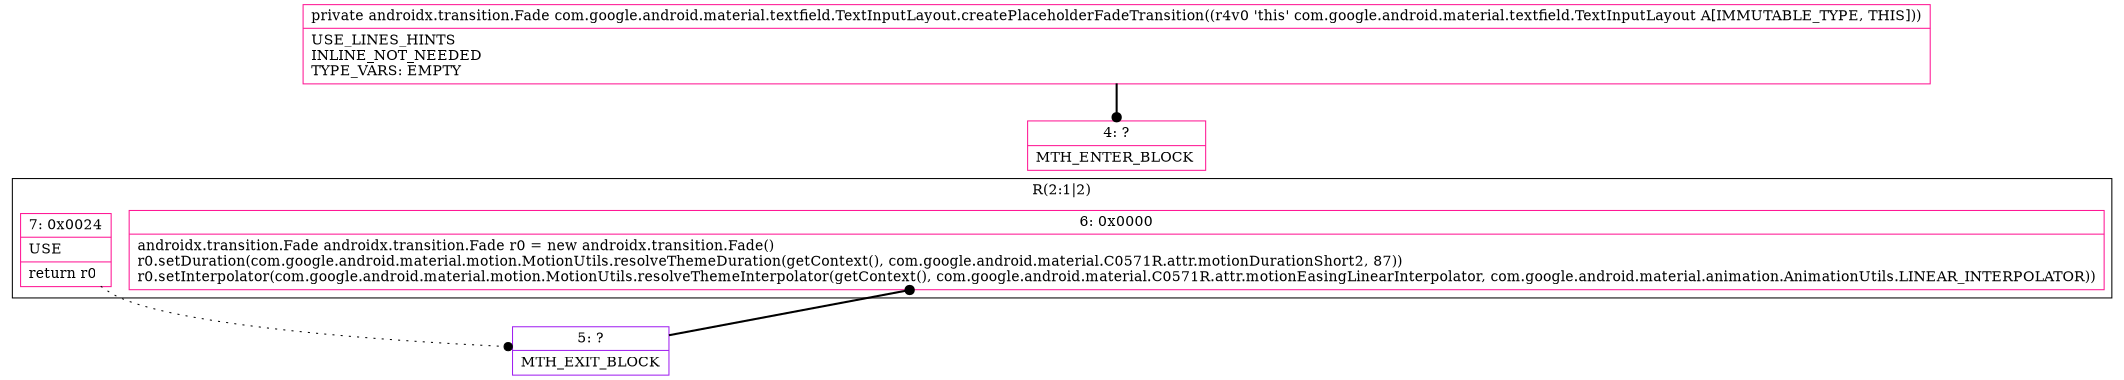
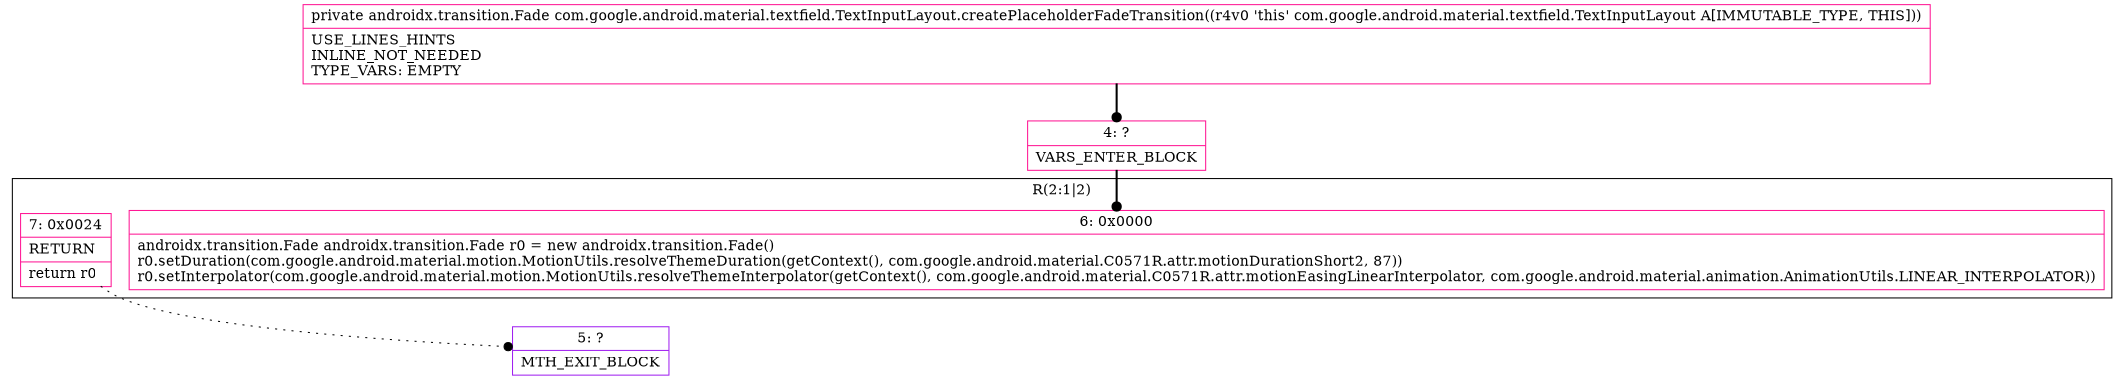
(1115, 157) -> (1117, 157)
(46, 249) -> (62, 249)
(787, 313) -> (1117, 186)
